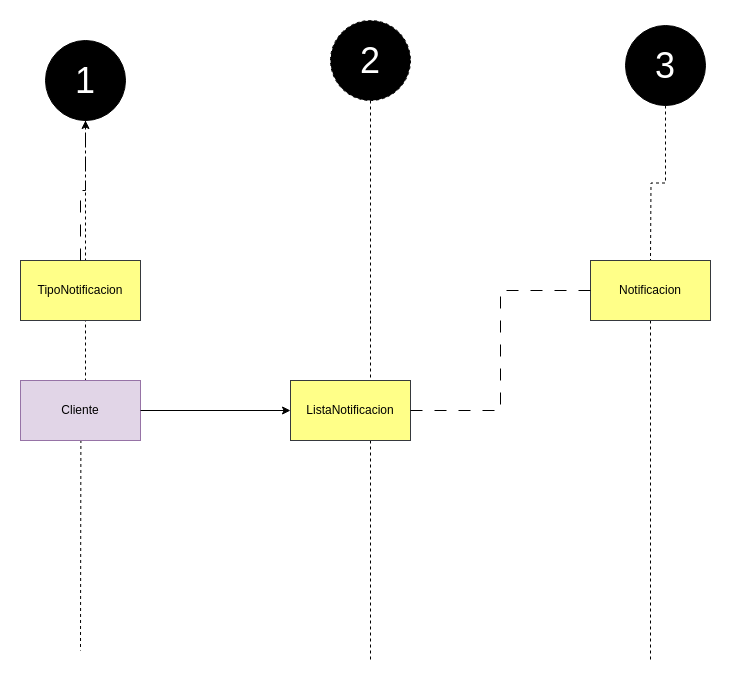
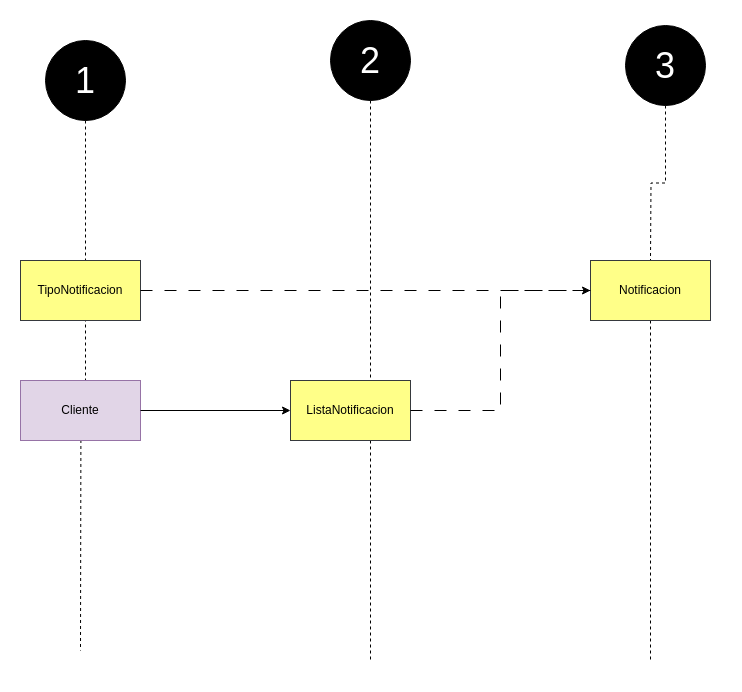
(371, 61) -> (371, 61)
(81, 255) -> (170, 291)
